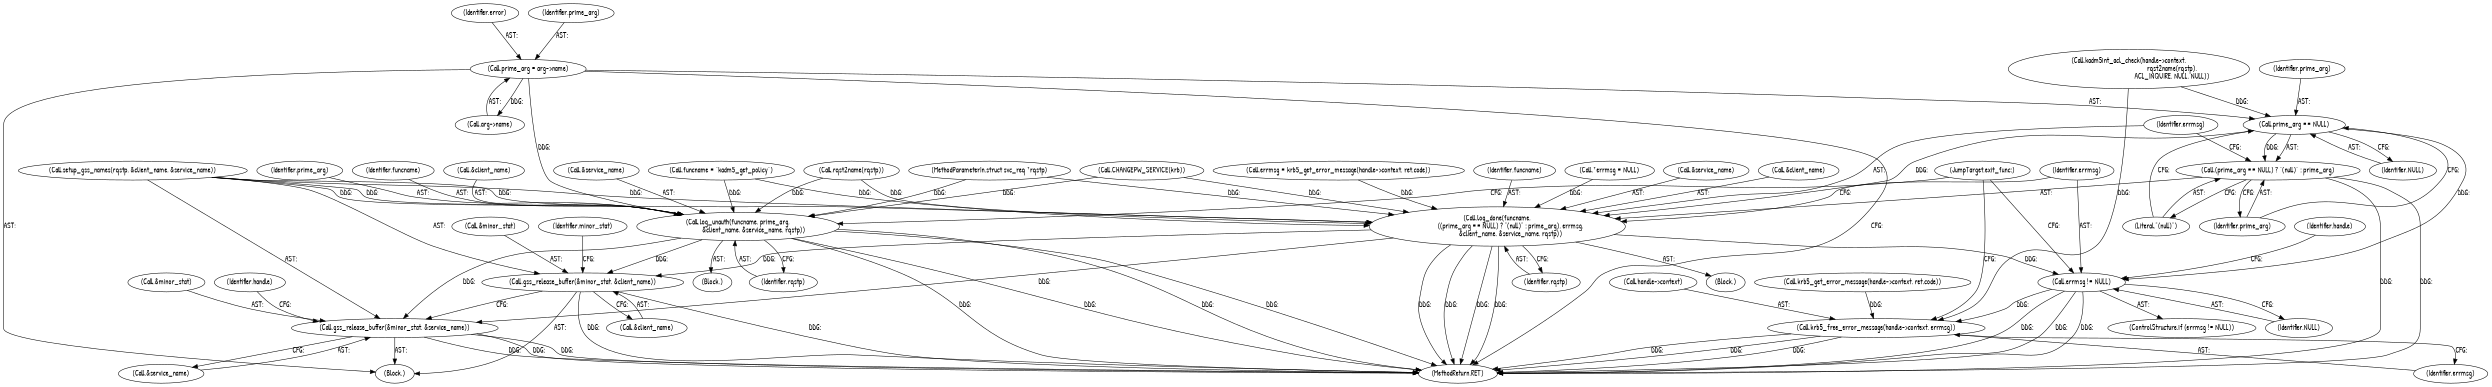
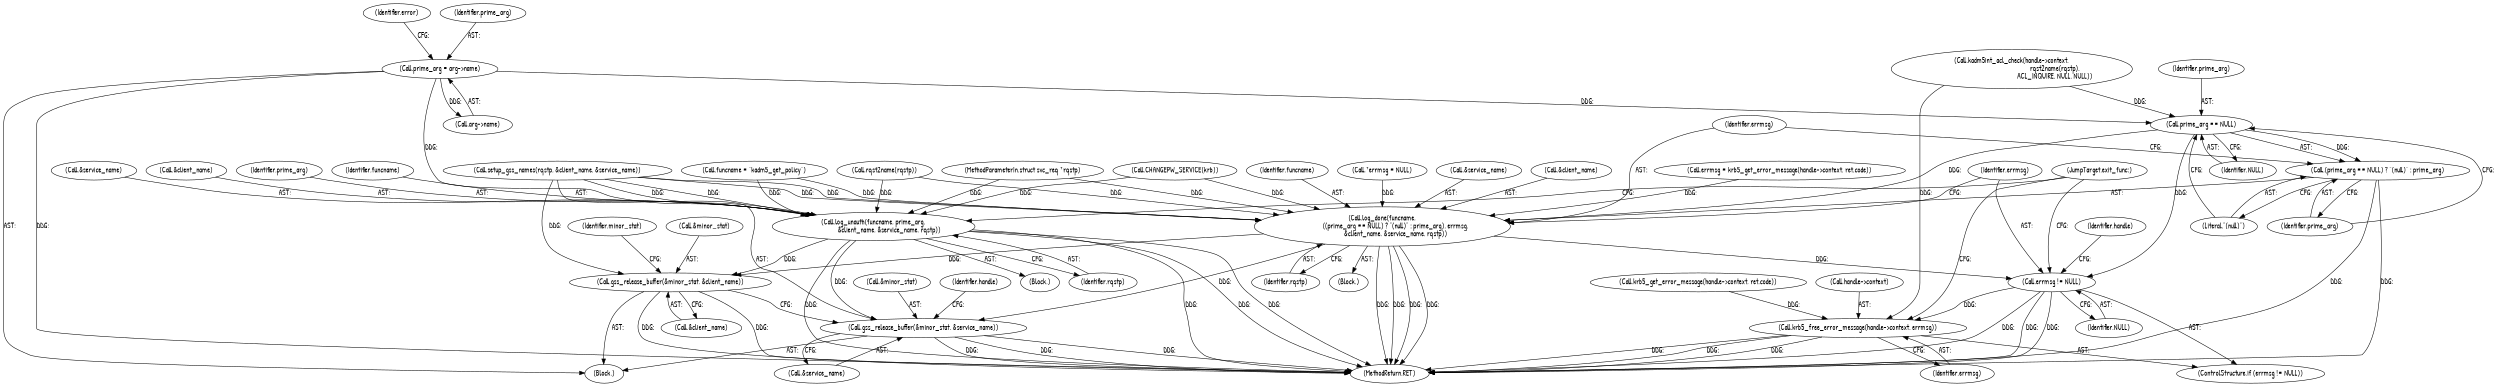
(513, 36) -> (424, 36)
(2096, 102) -> (1588, 102)
(440, 227) -> (556, 227)
(1878, 227) -> (44, 227)
none -> (2043, 350)
